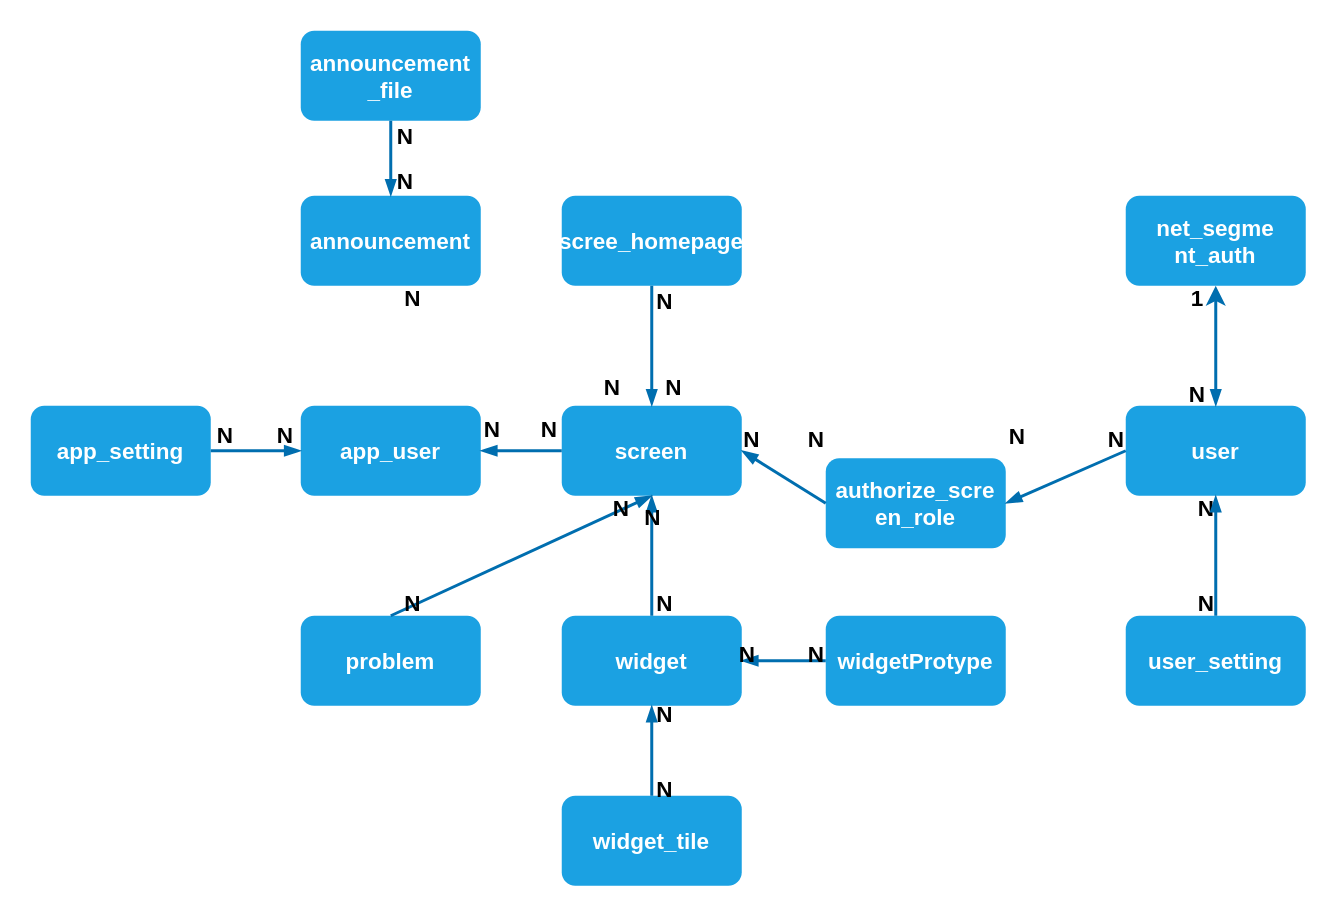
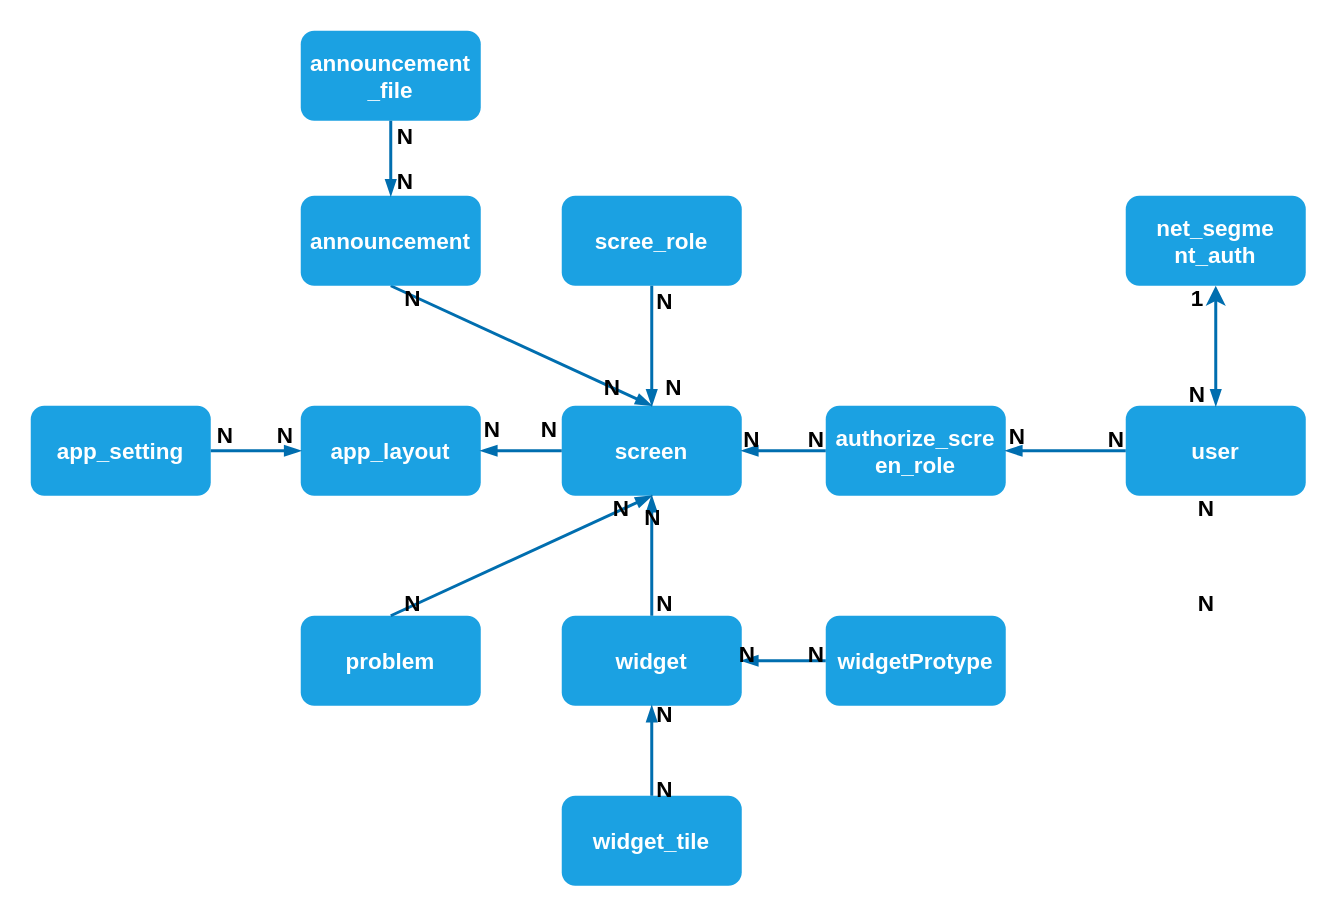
(652, 241) -> (652, 241)
none -> (515, 343)
(391, 451) -> (391, 451)
(916, 503) -> (916, 451)
(1216, 563) -> none
(1216, 661) -> none
